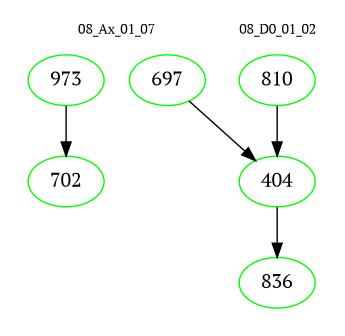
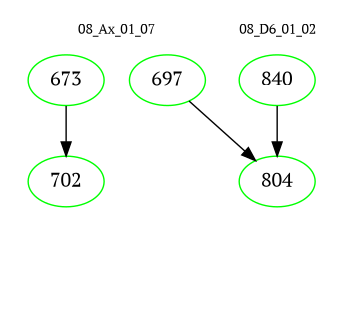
(278, 30) -> (278, 30)
(66, 80) -> (66, 80)
(277, 80) -> (277, 80)
(277, 181) -> (277, 181)
(277, 283) -> none
